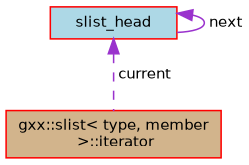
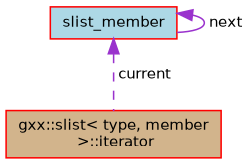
(114, 23) -> (114, 23)
